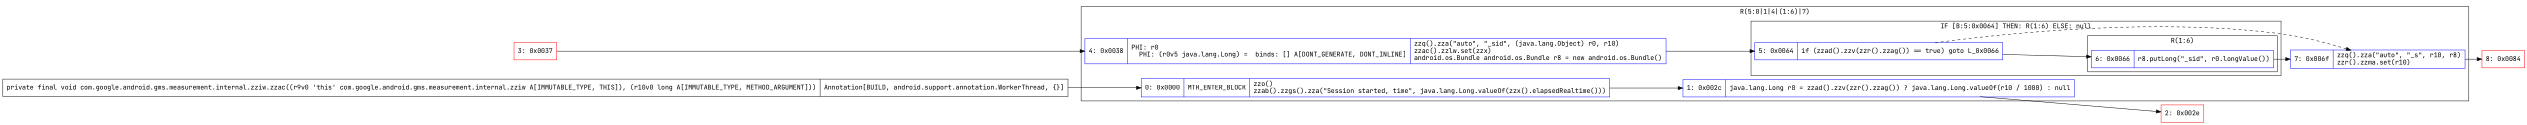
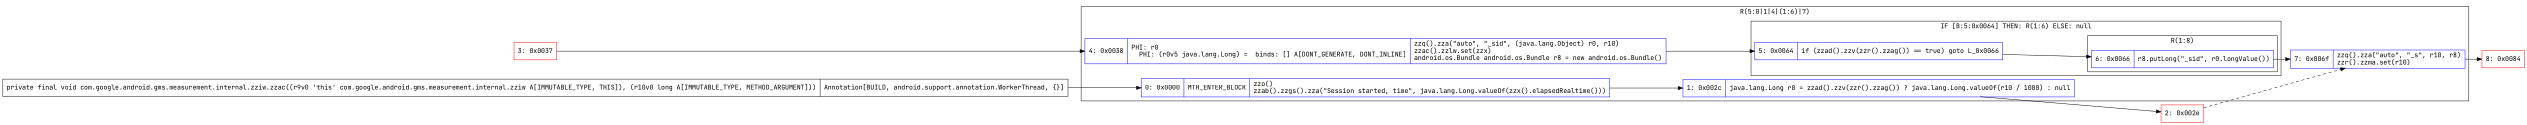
(2141, 27) -> (2272, 89)
(2182, 41) -> (2182, 41)
